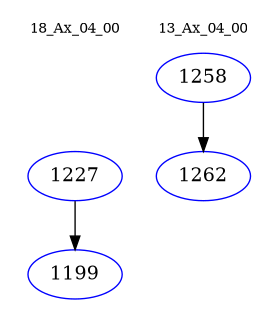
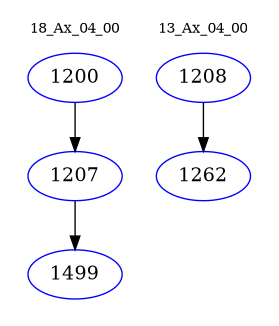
none -> (75, 78)
(203, 78) -> (203, 78)
(75, 176) -> (75, 176)
(75, 274) -> (75, 274)
